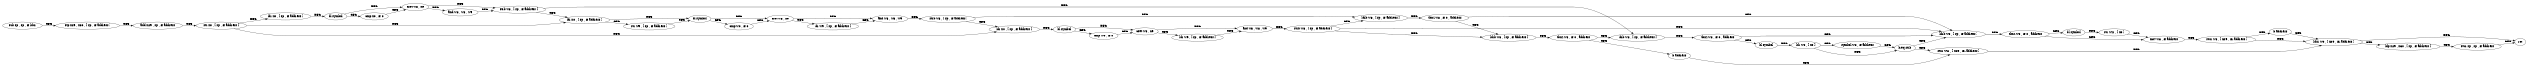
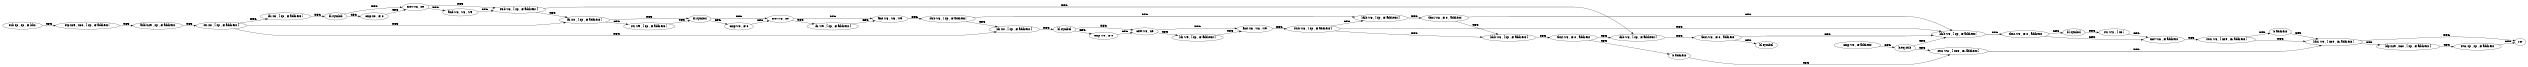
(1806, 45) -> none
(1857, 45) -> (1857, 45)
